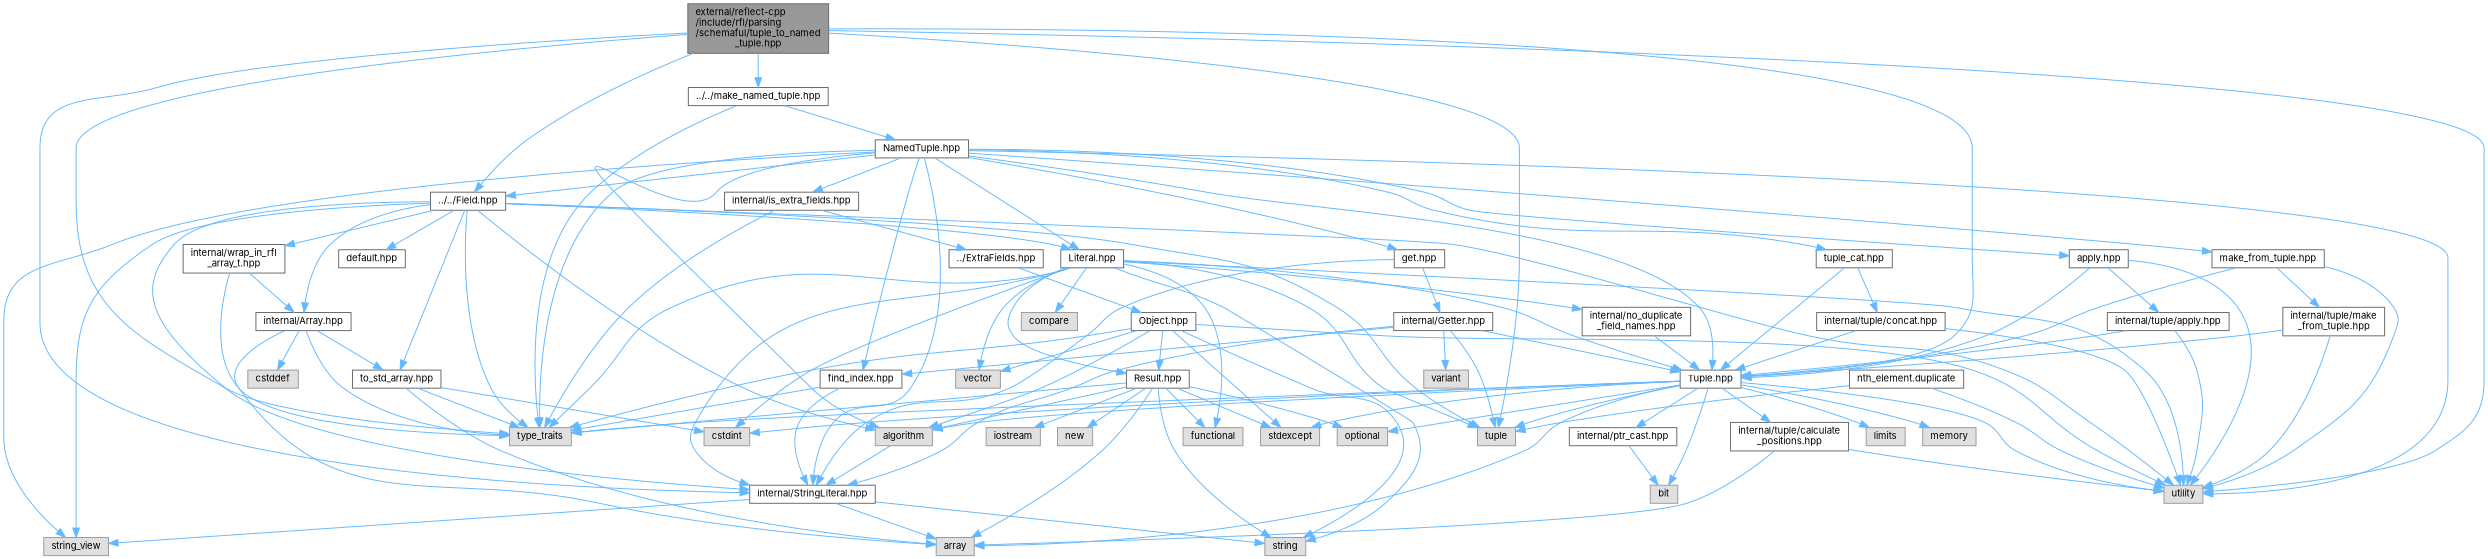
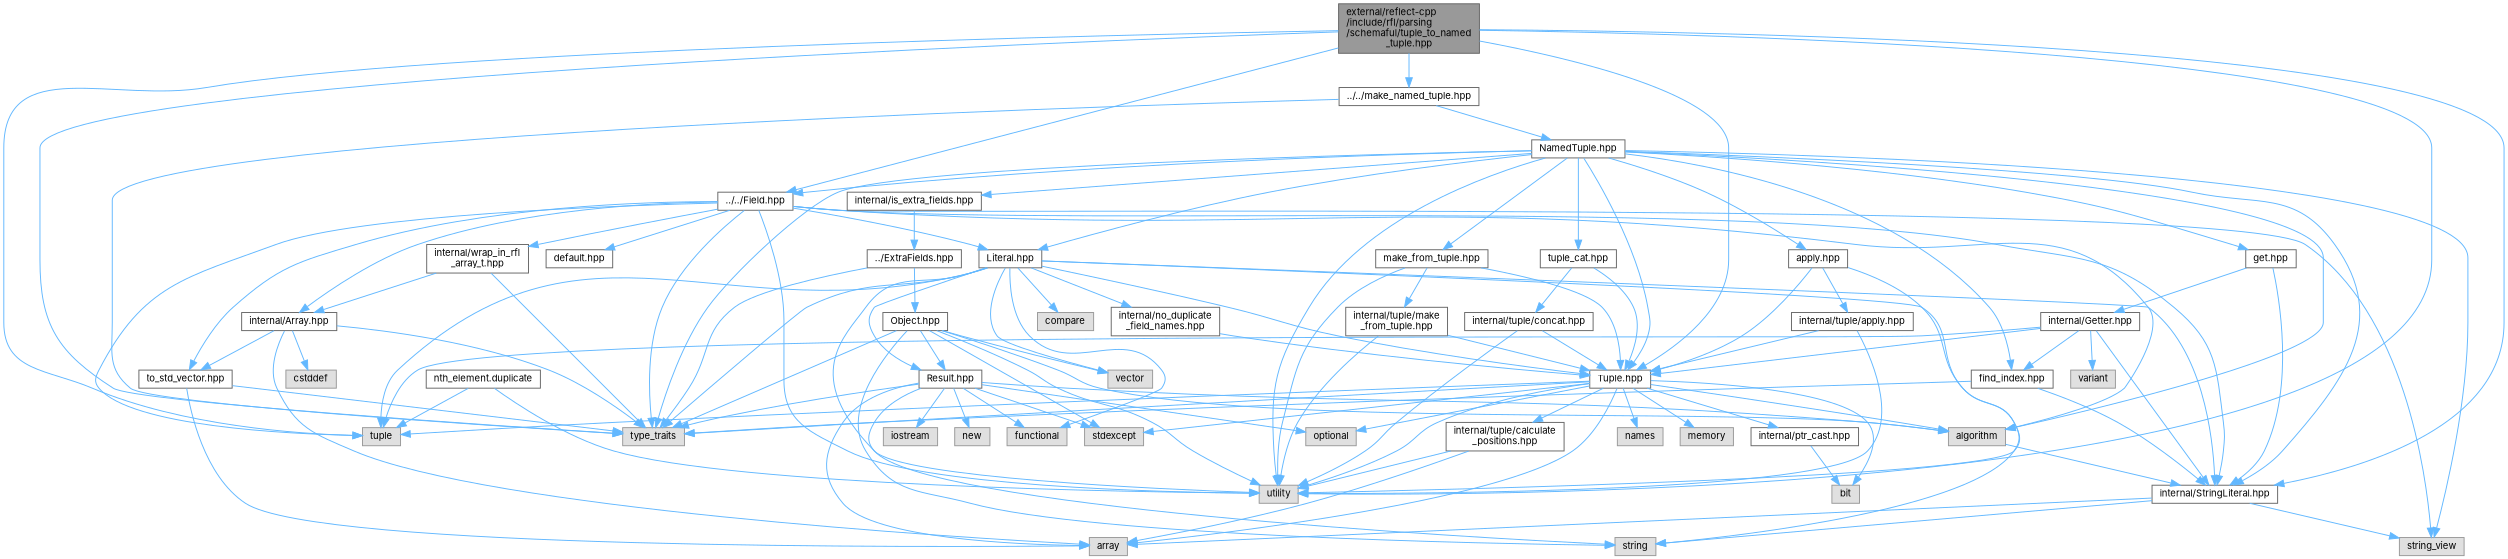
(643, 295) -> (737, 306)
(397, 379) -> (186, 379)
(727, 437) -> none
(1886, 437) -> (1640, 437)
